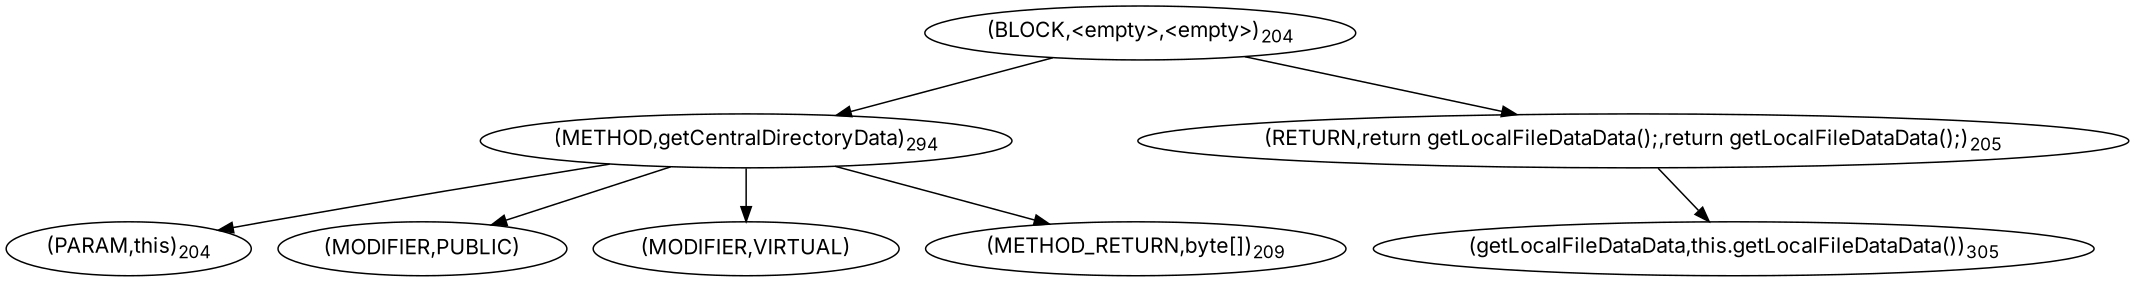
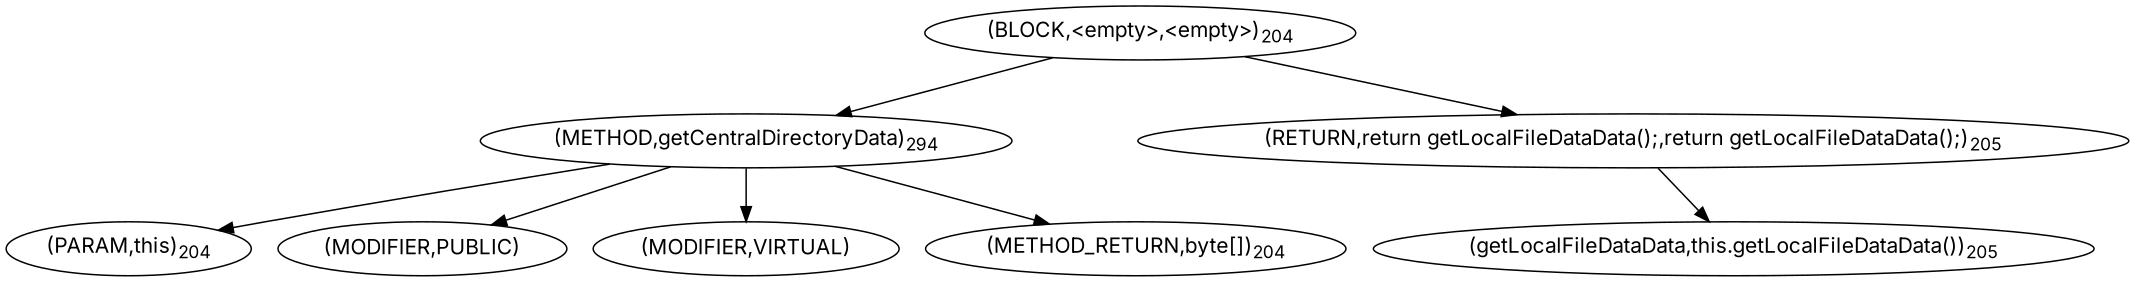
(1269, 247) -> (1269, 247)
(1982, 247) -> (1982, 247)
